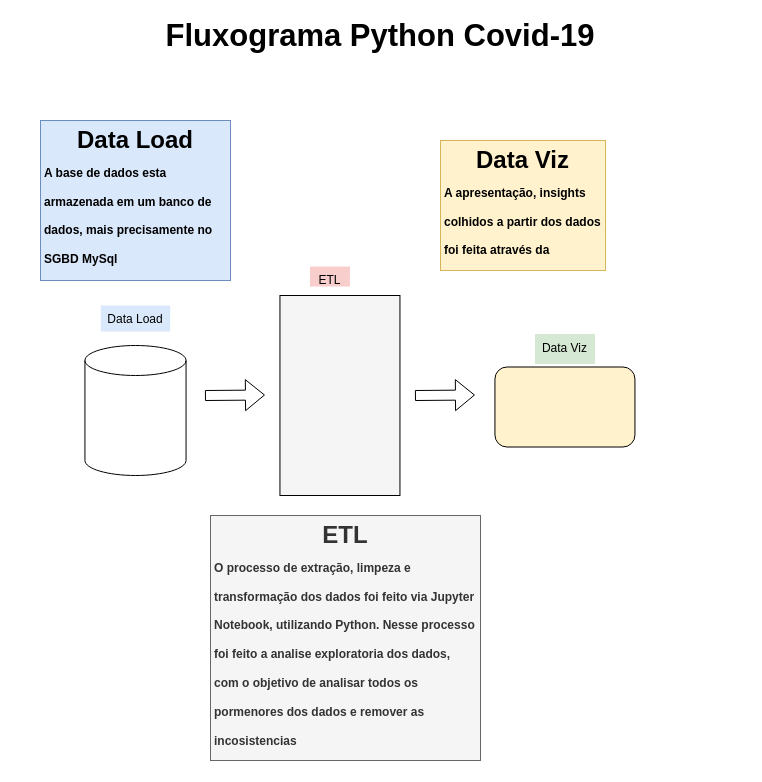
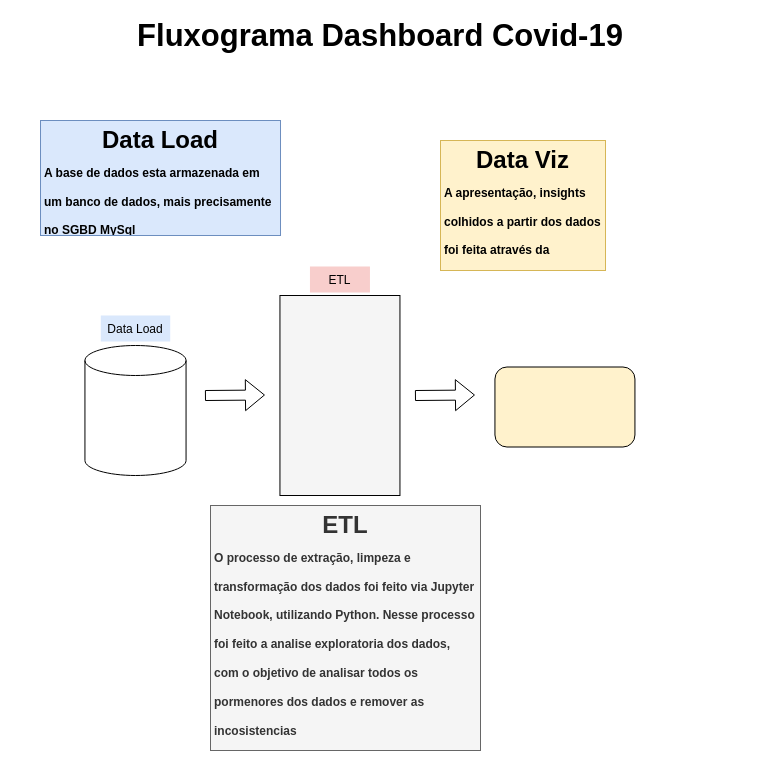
(381, 36) -> (381, 36)
(136, 201) -> (161, 178)
(330, 277) -> (340, 280)
(136, 319) -> (136, 329)
(565, 349) -> none
(346, 638) -> (346, 628)
